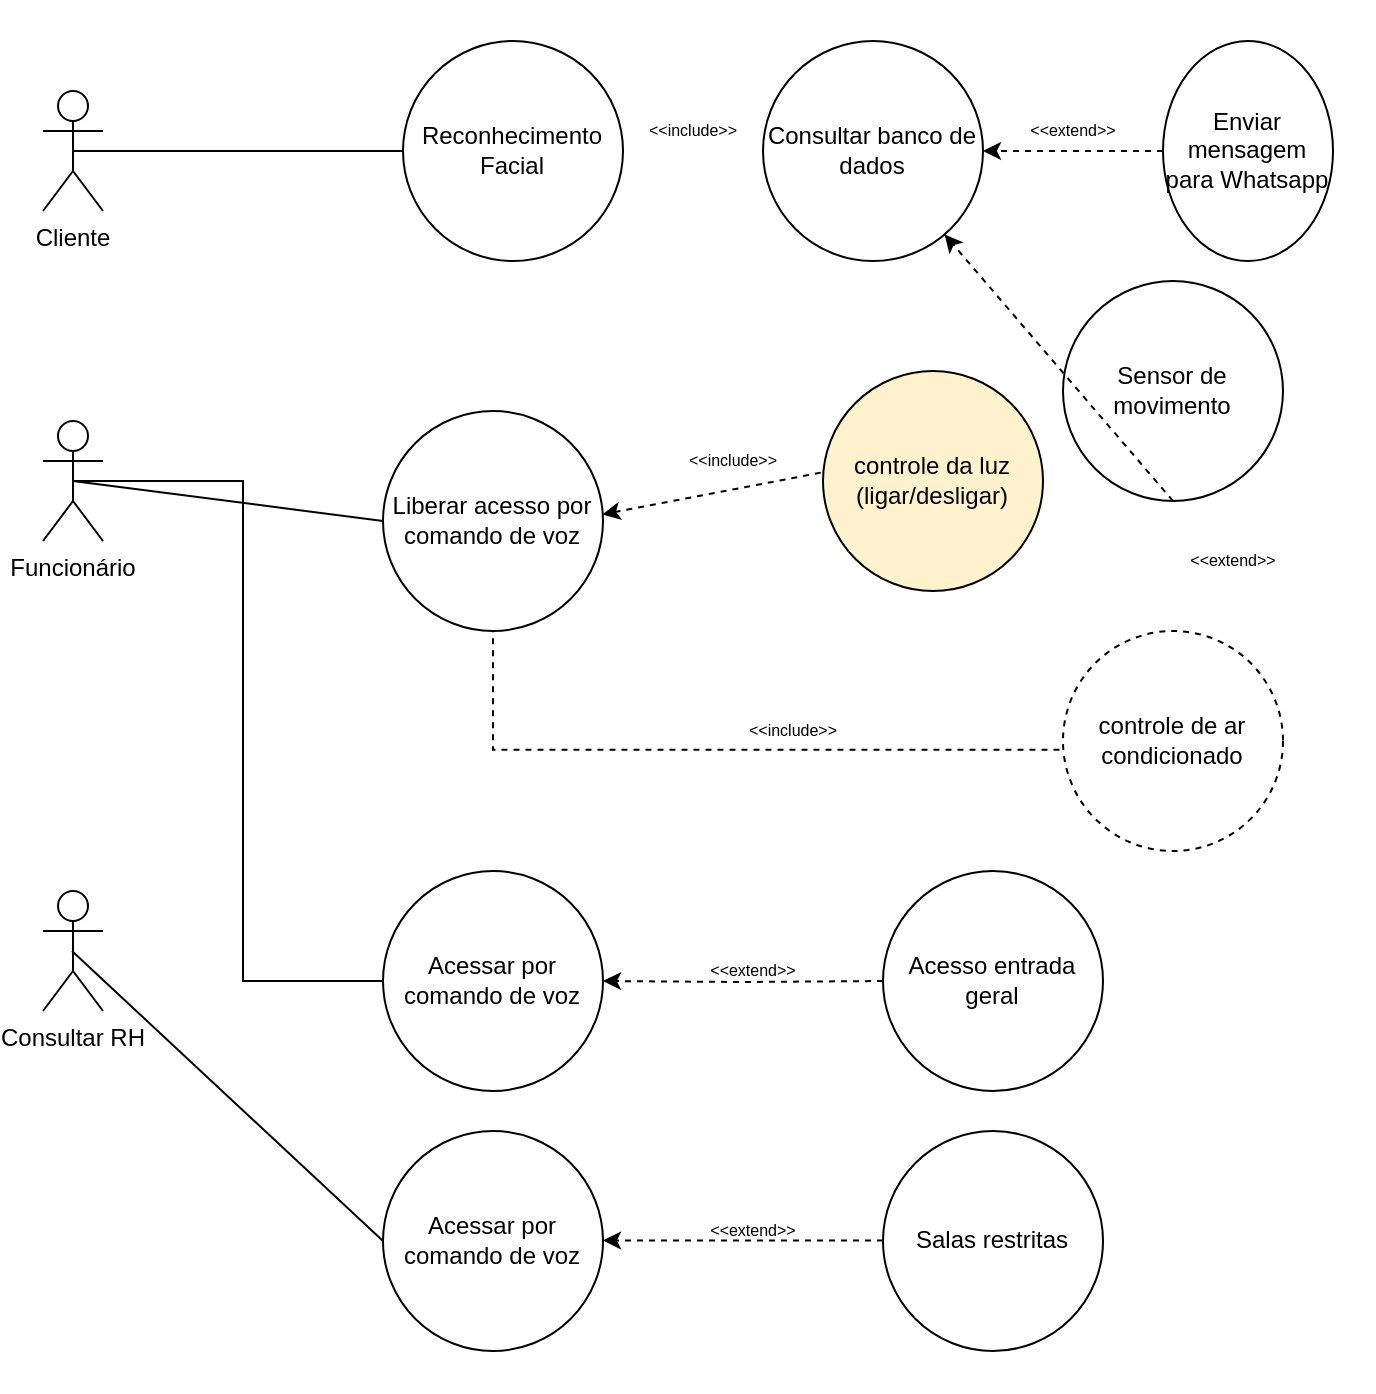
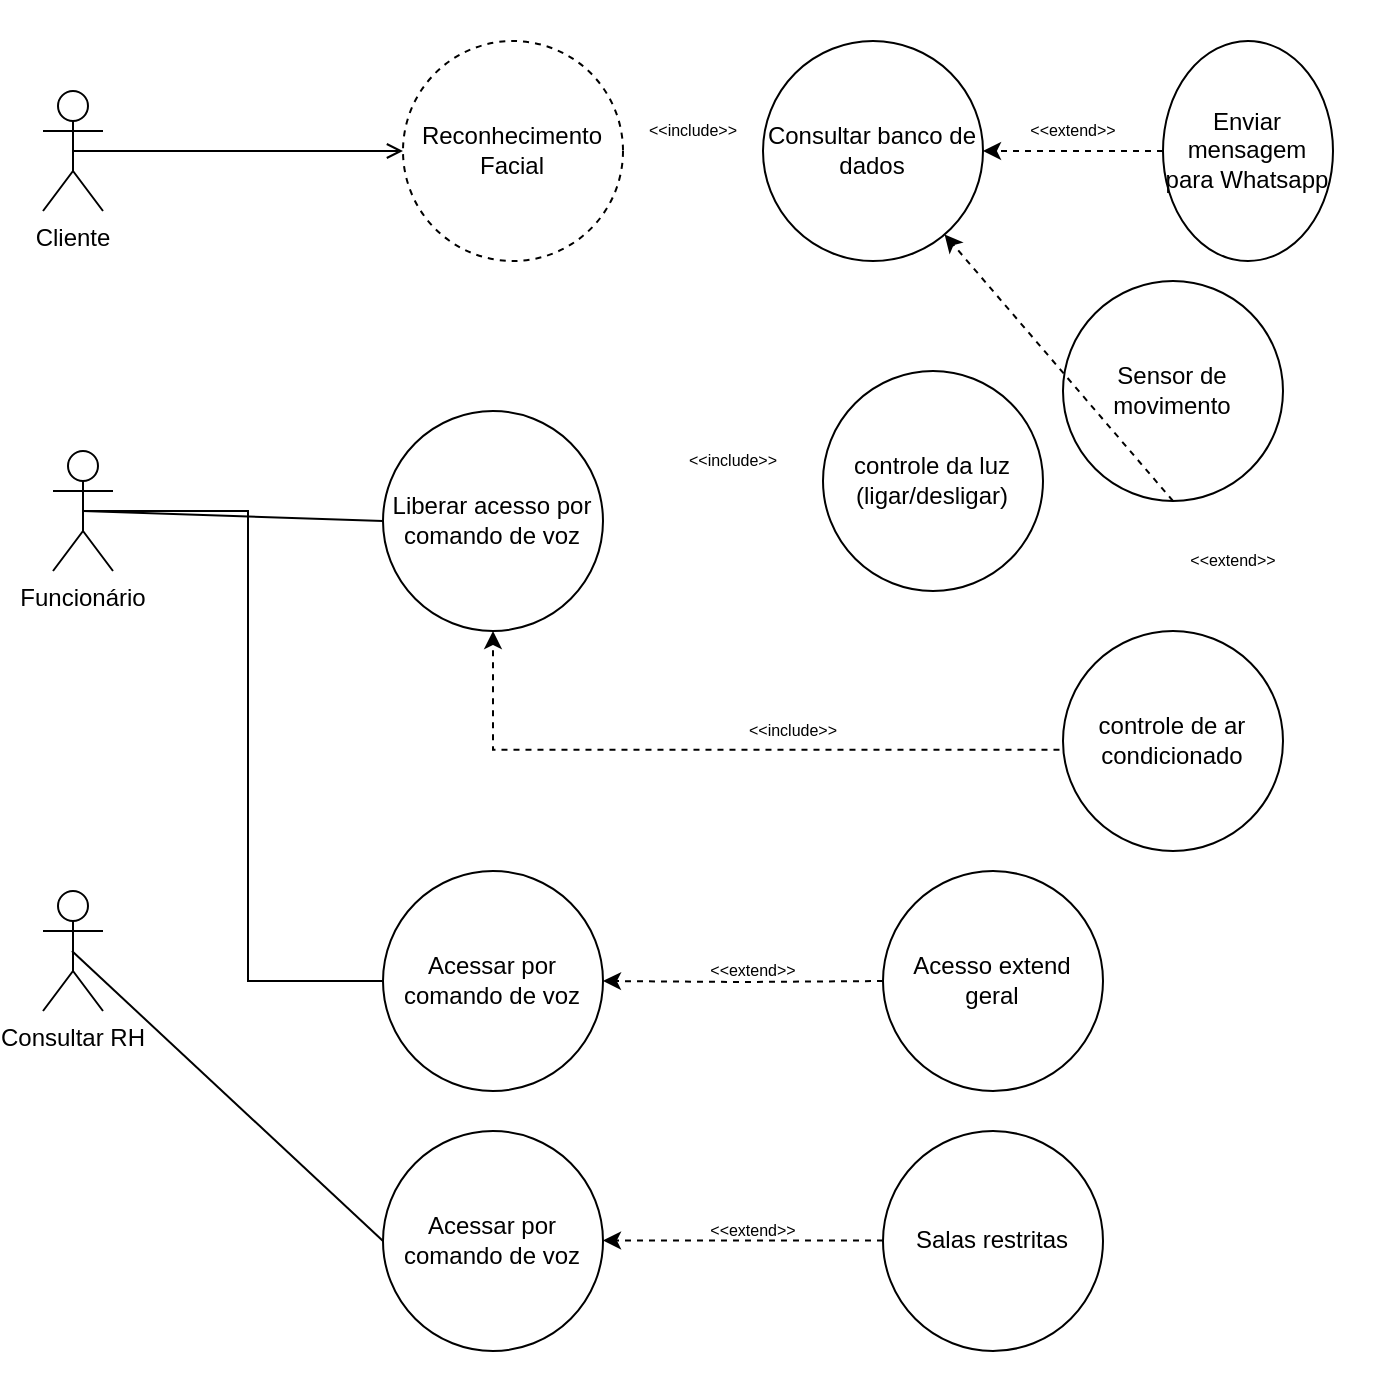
(397, 151) -> (395, 151)
(513, 151) -> (513, 151)
(73, 481) -> (83, 511)
(933, 481) -> (933, 481)
(719, 492) -> none
(493, 639) -> (493, 646)
(1173, 741) -> (1173, 741)
(993, 981) -> (993, 981)
